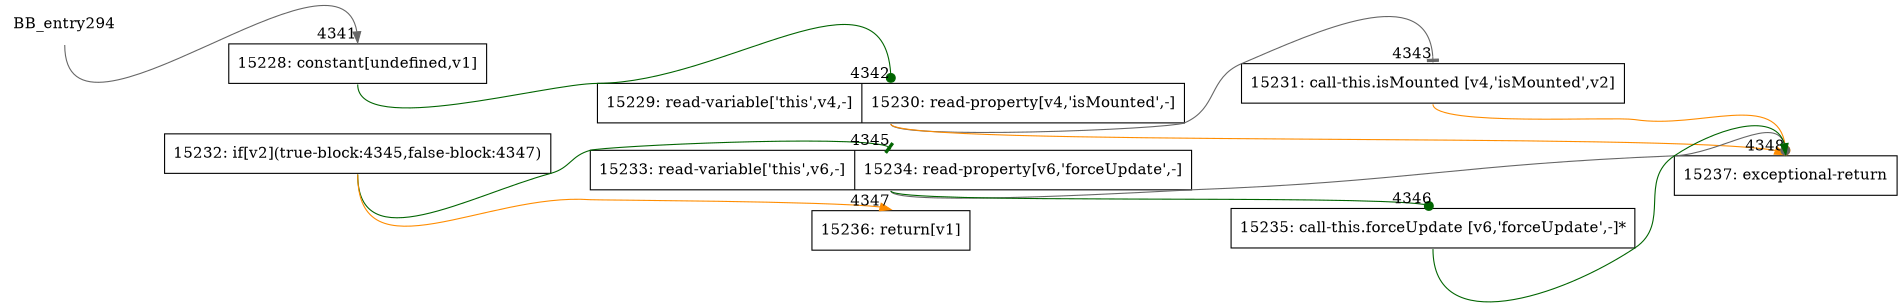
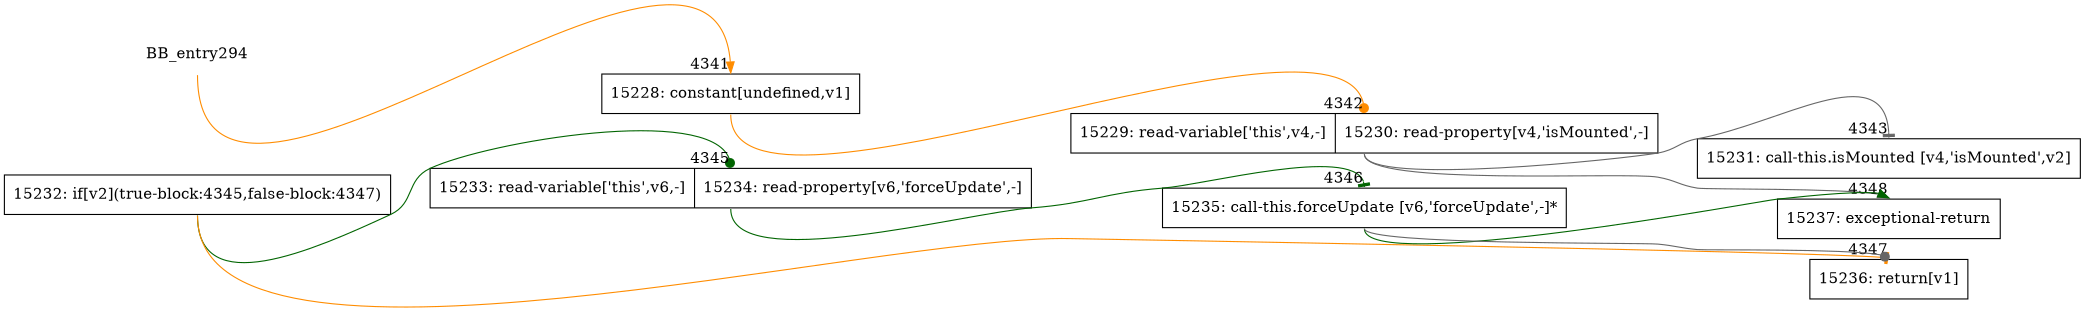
(206, 46) -> (459, 76)
(636, 79) -> (1044, 114)
(1616, 119) -> none
(1333, 139) -> (1620, 176)
(602, 149) -> (439, 165)
(1342, 181) -> none
(1157, 199) -> (1043, 207)
(601, 200) -> (1019, 242)
none -> (1622, 243)
